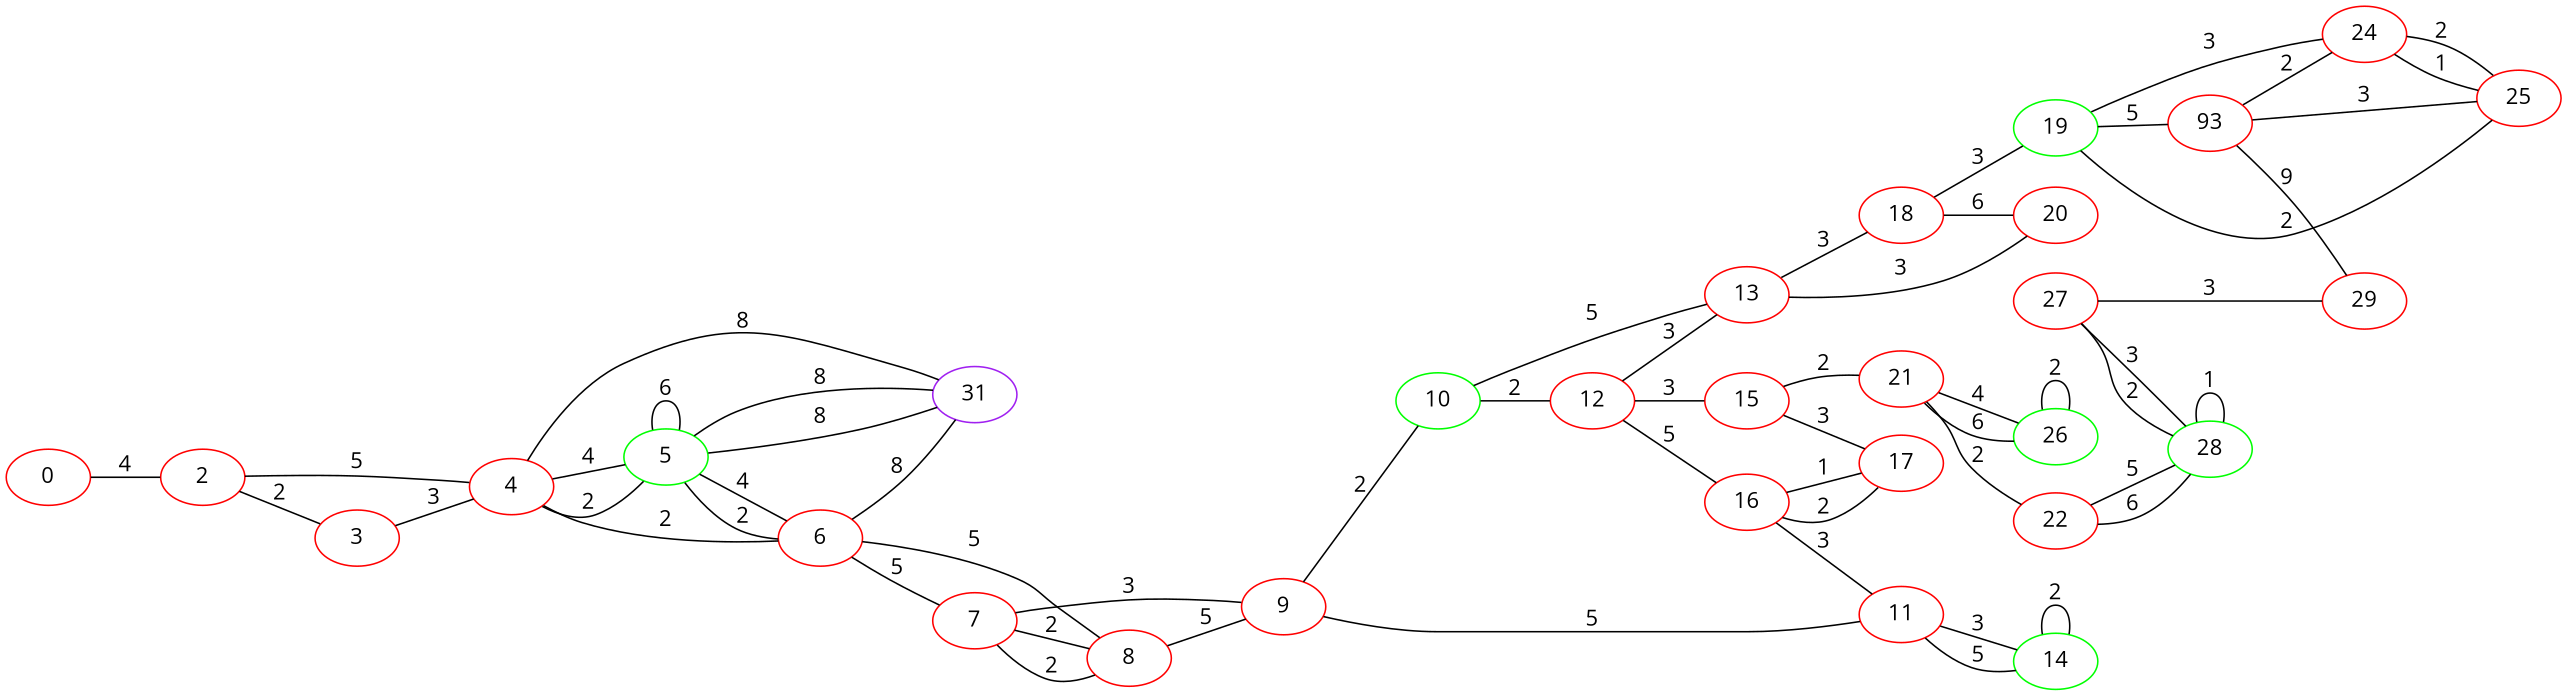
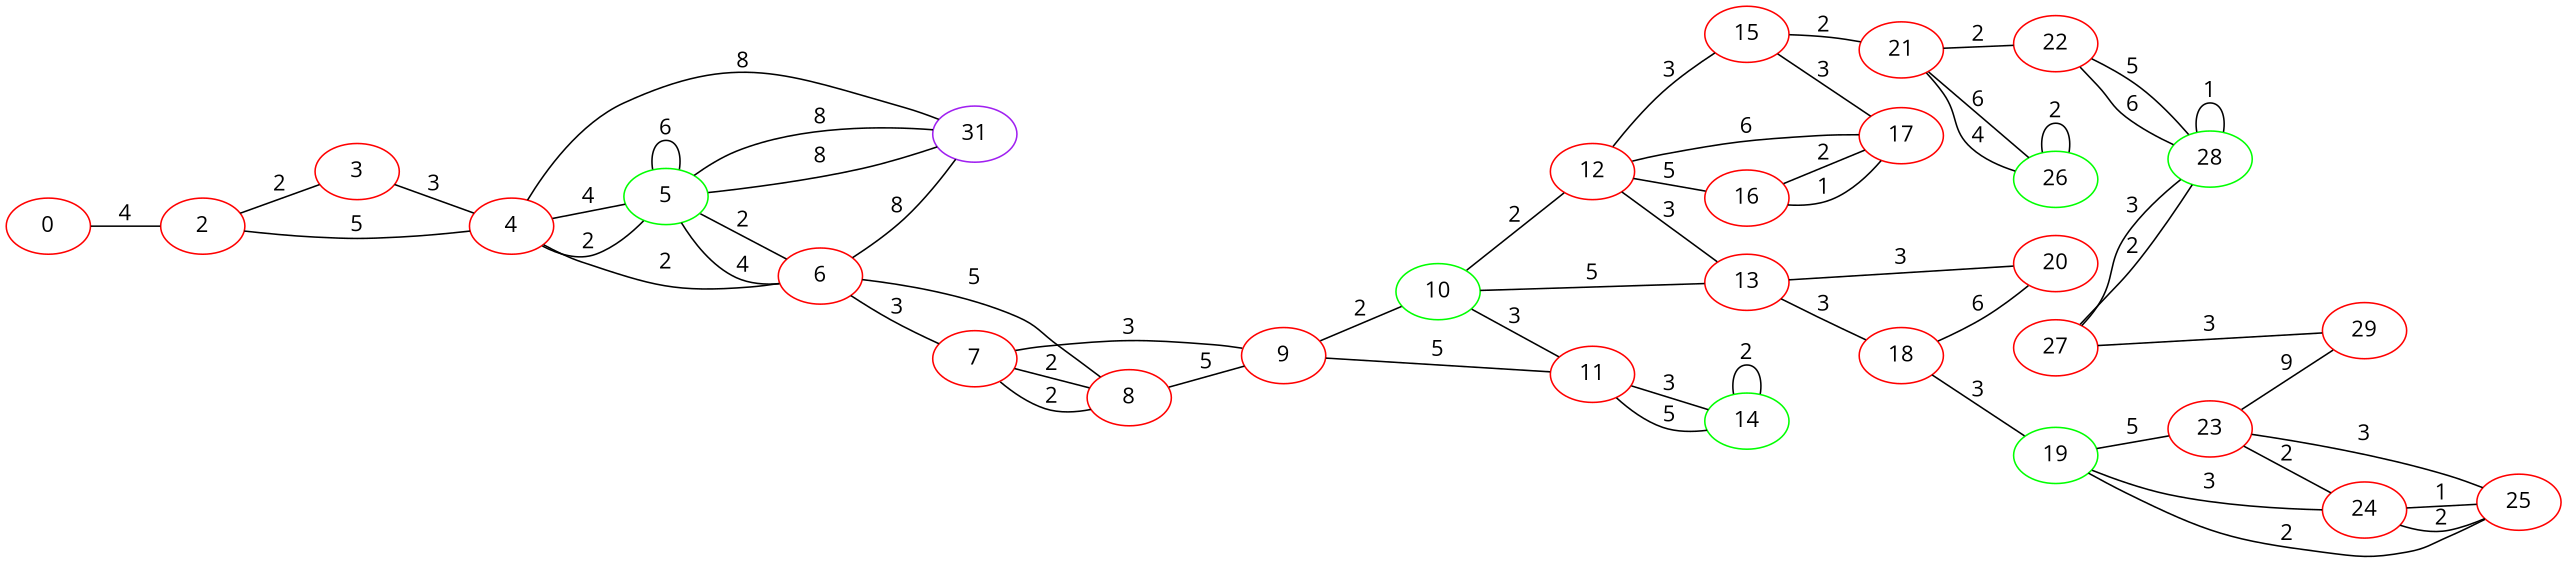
(2210, 123) -> (2210, 429)
none -> (1745, 141)
(1824, 558) -> (1515, 333)
(898, 569) -> (898, 308)
